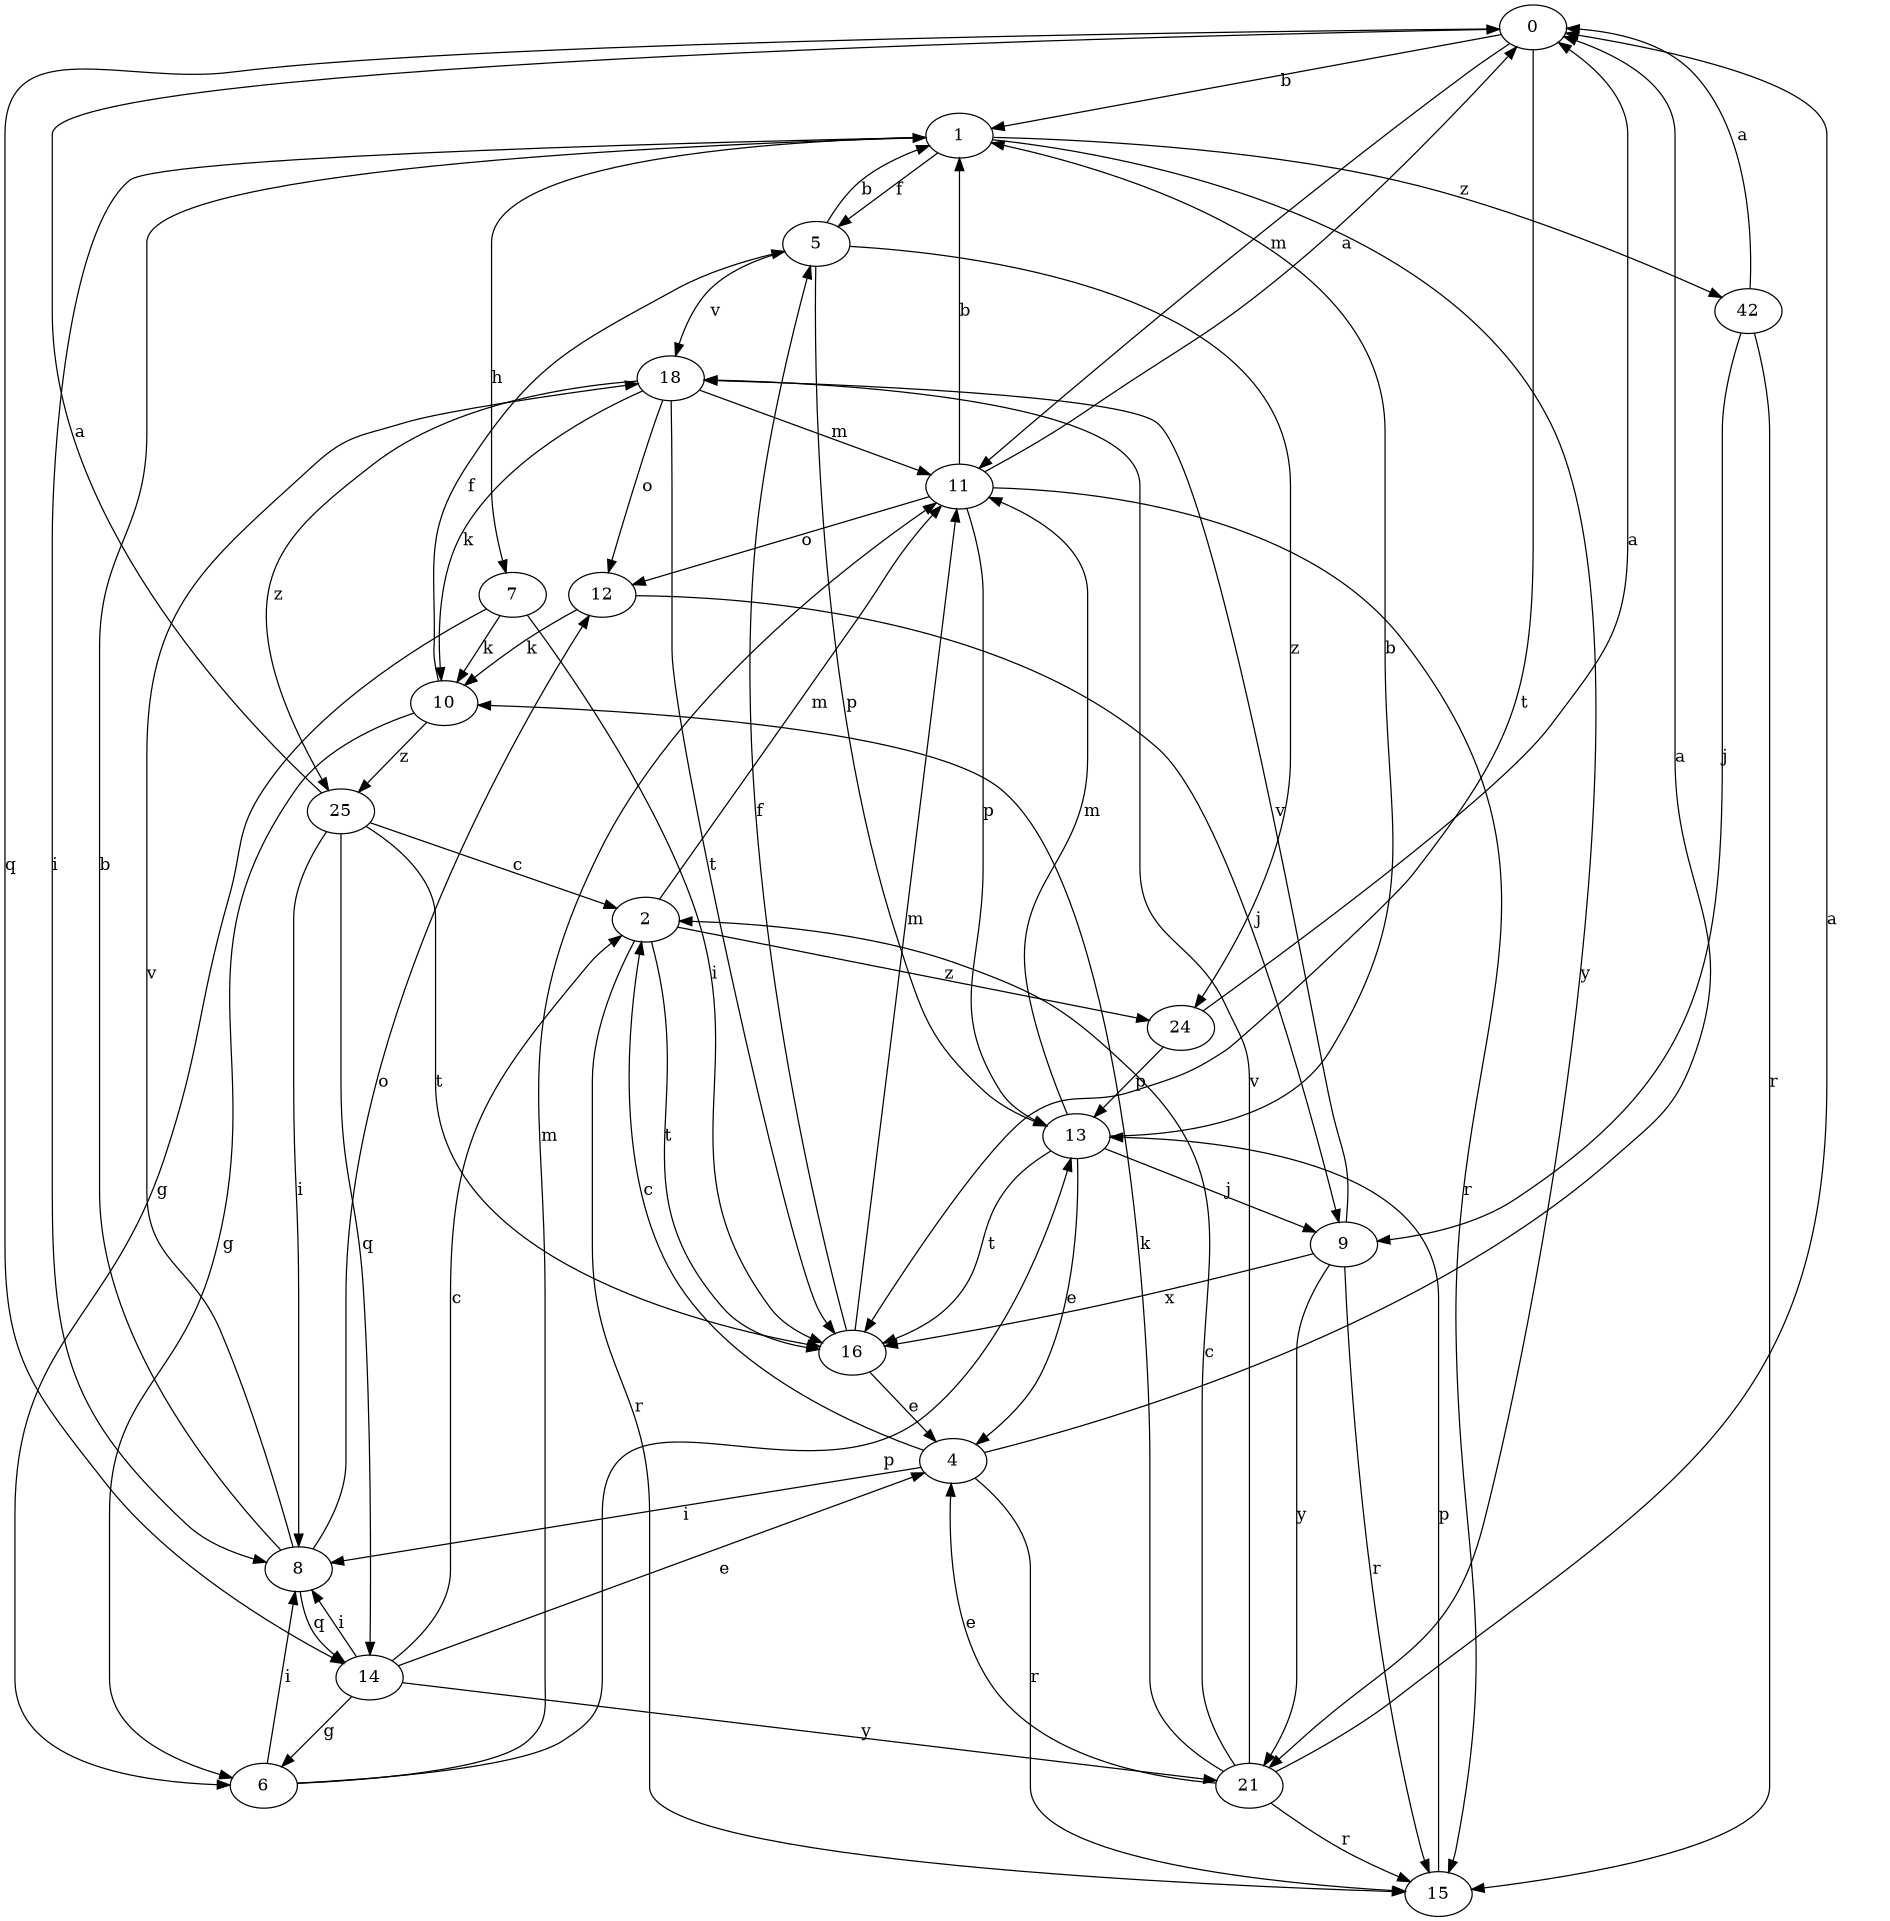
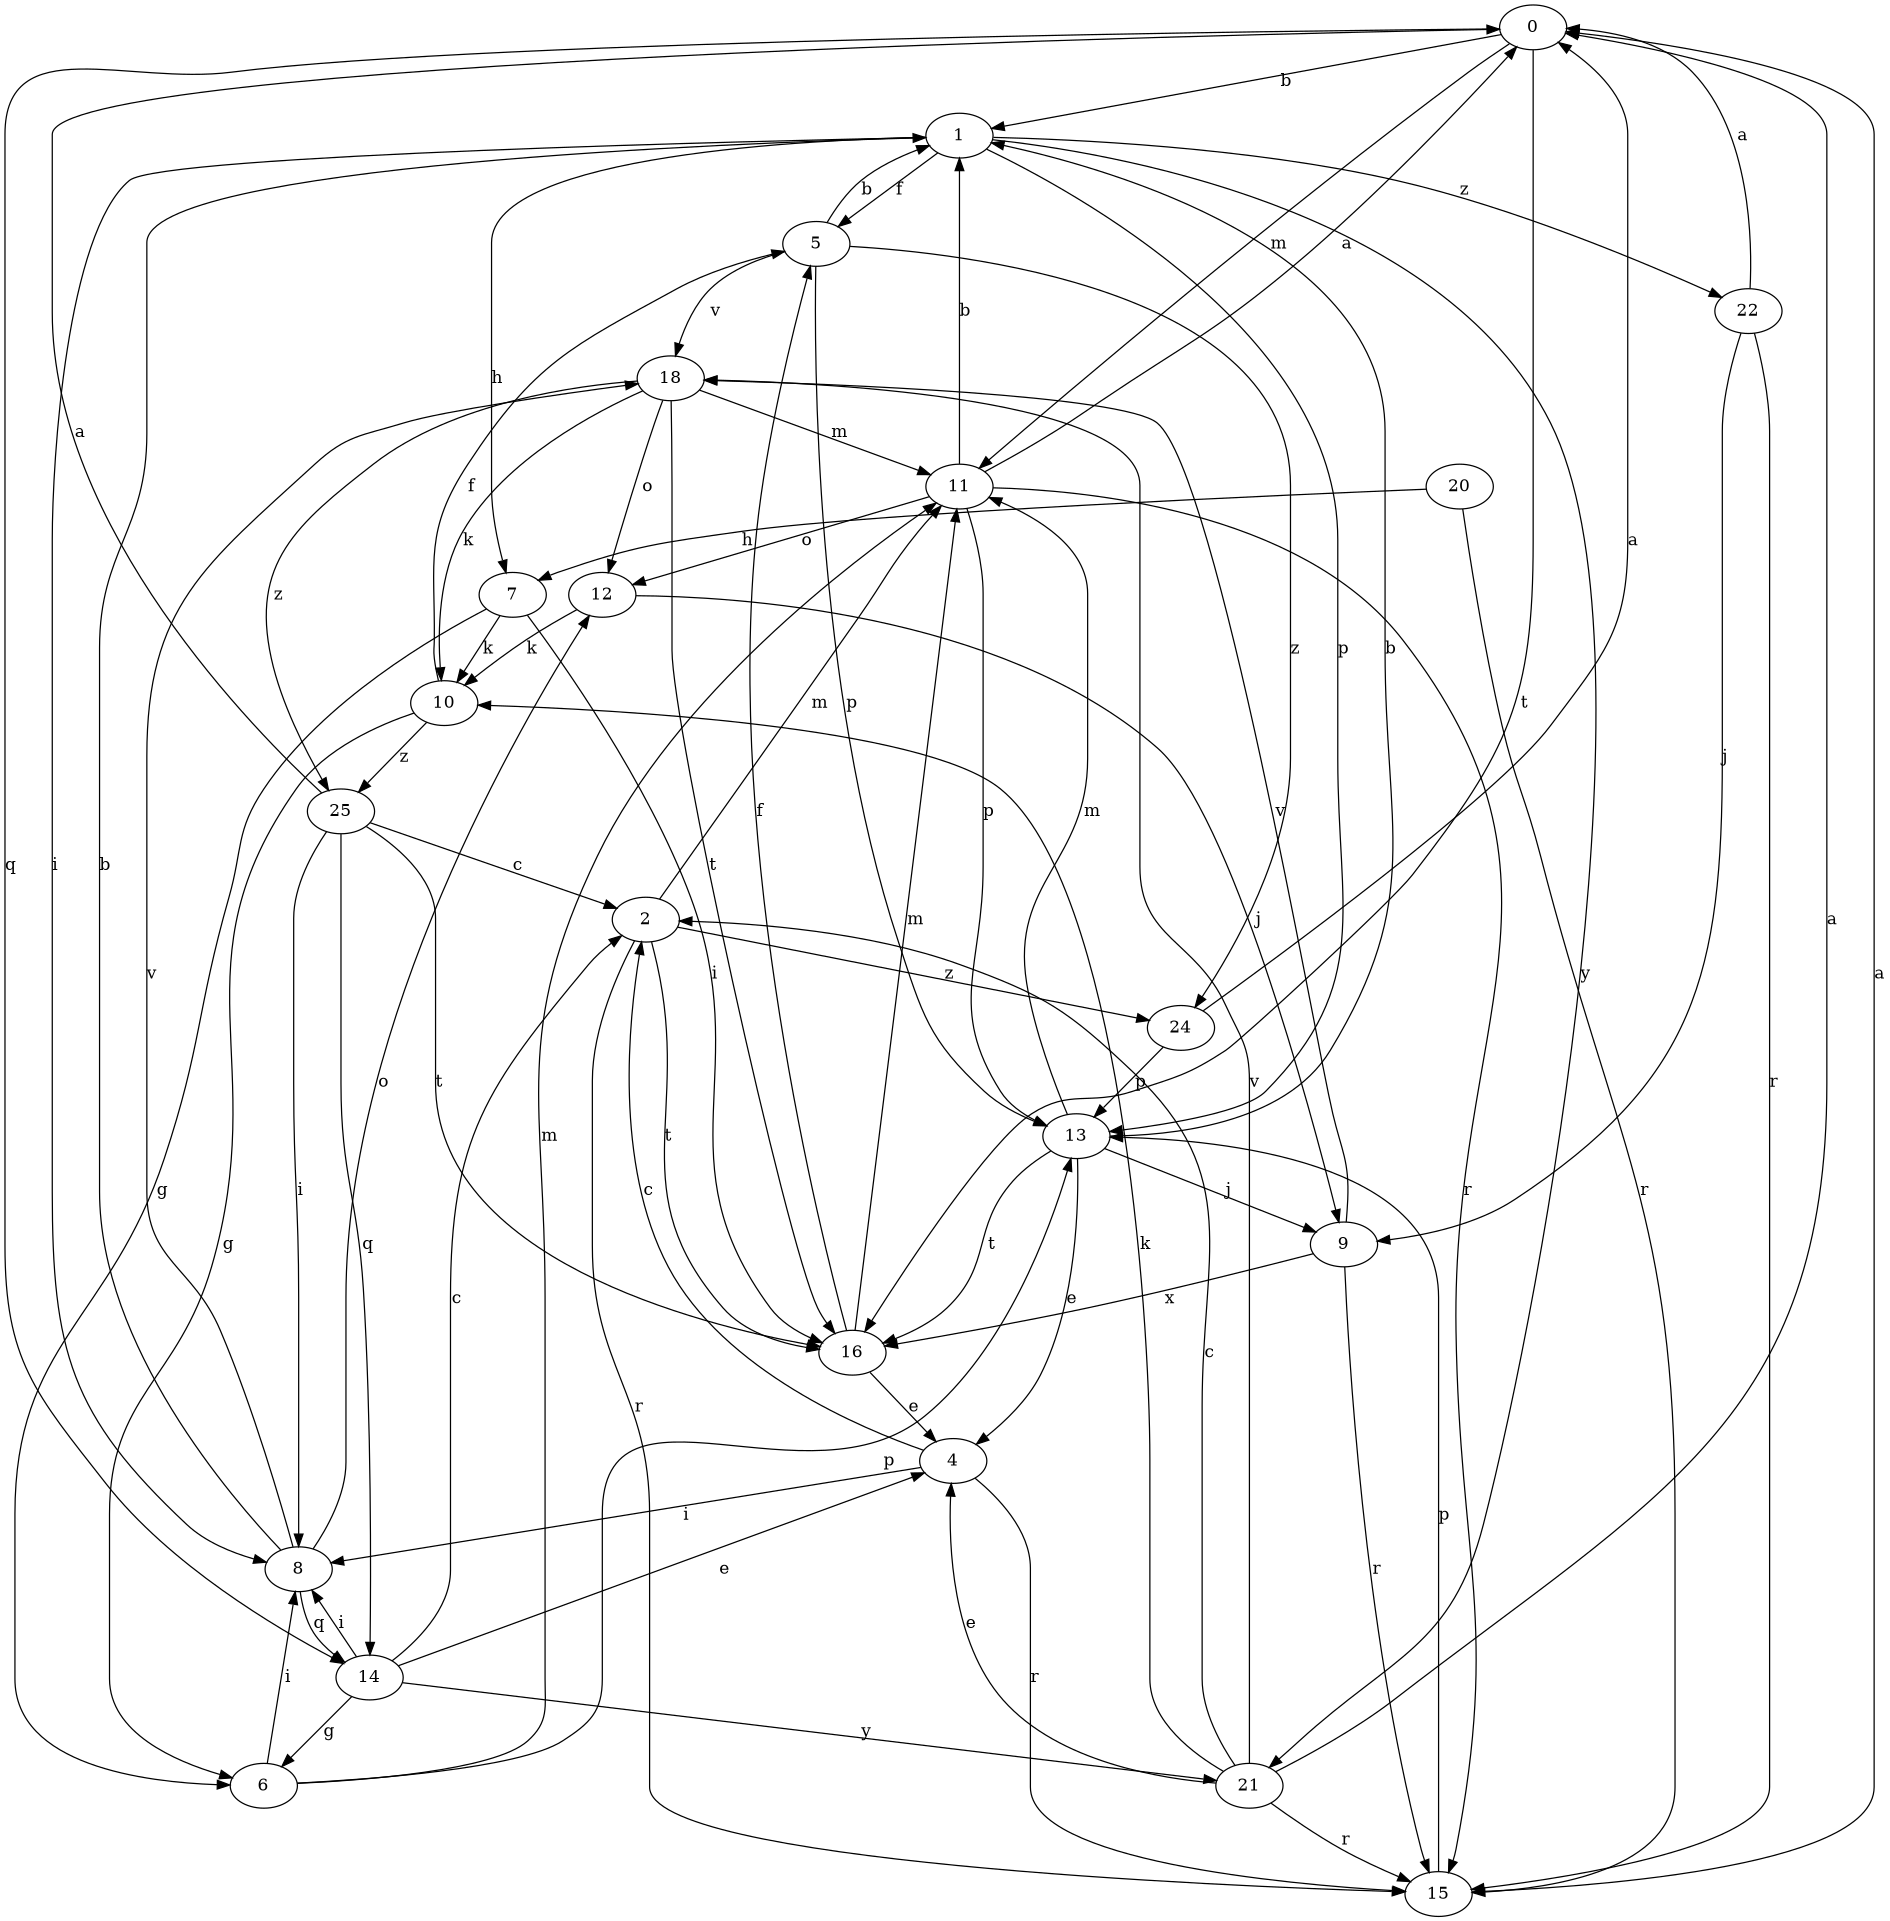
(1748, 311) -> (1748, 311)
none -> (1460, 487)
none -> (1338, 626)
(1709, 986) -> (1874, 1015)
(1297, 1509) -> none
